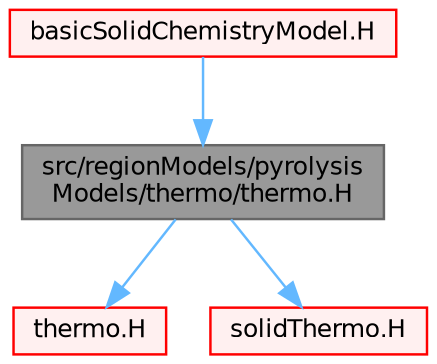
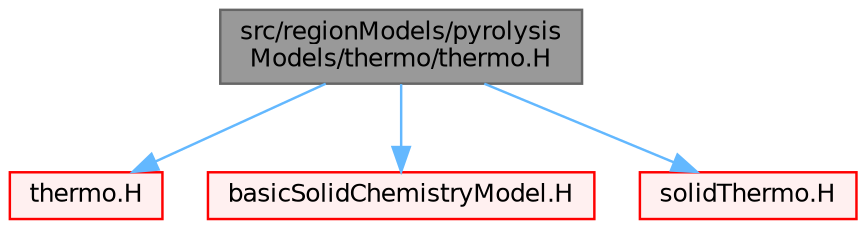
(203, 88) -> (401, 115)
